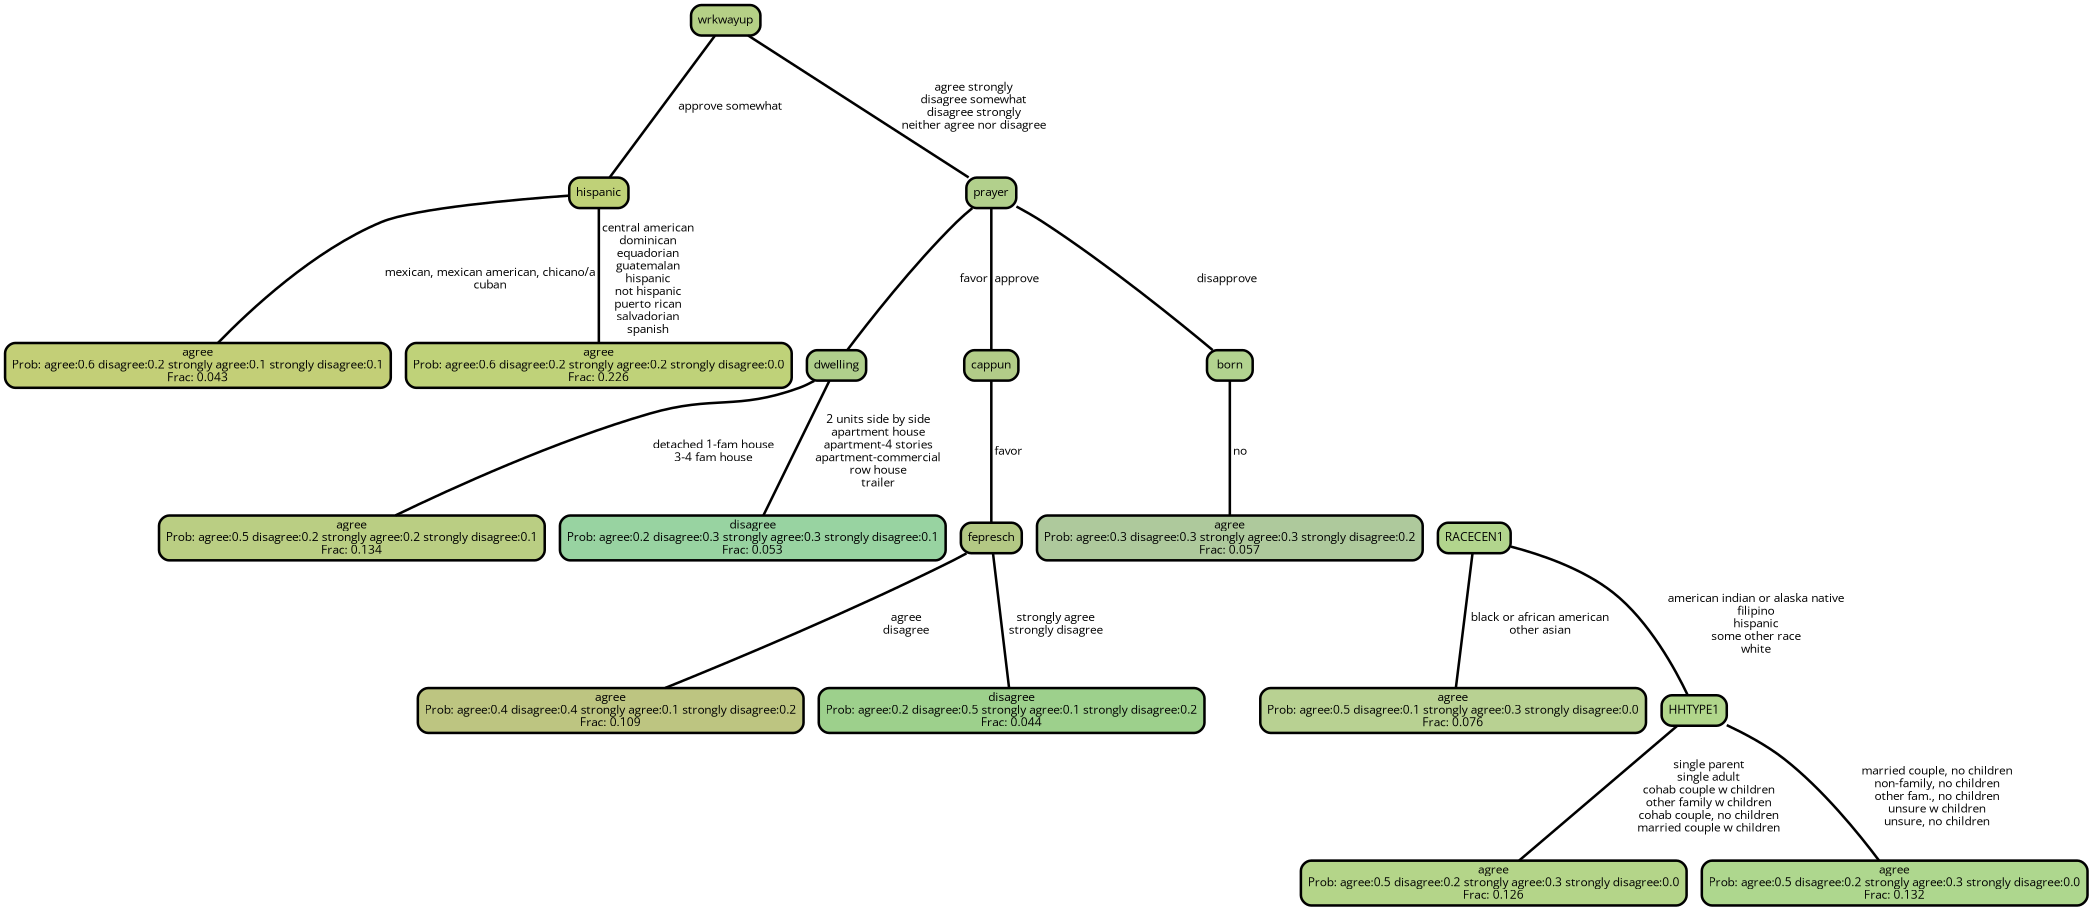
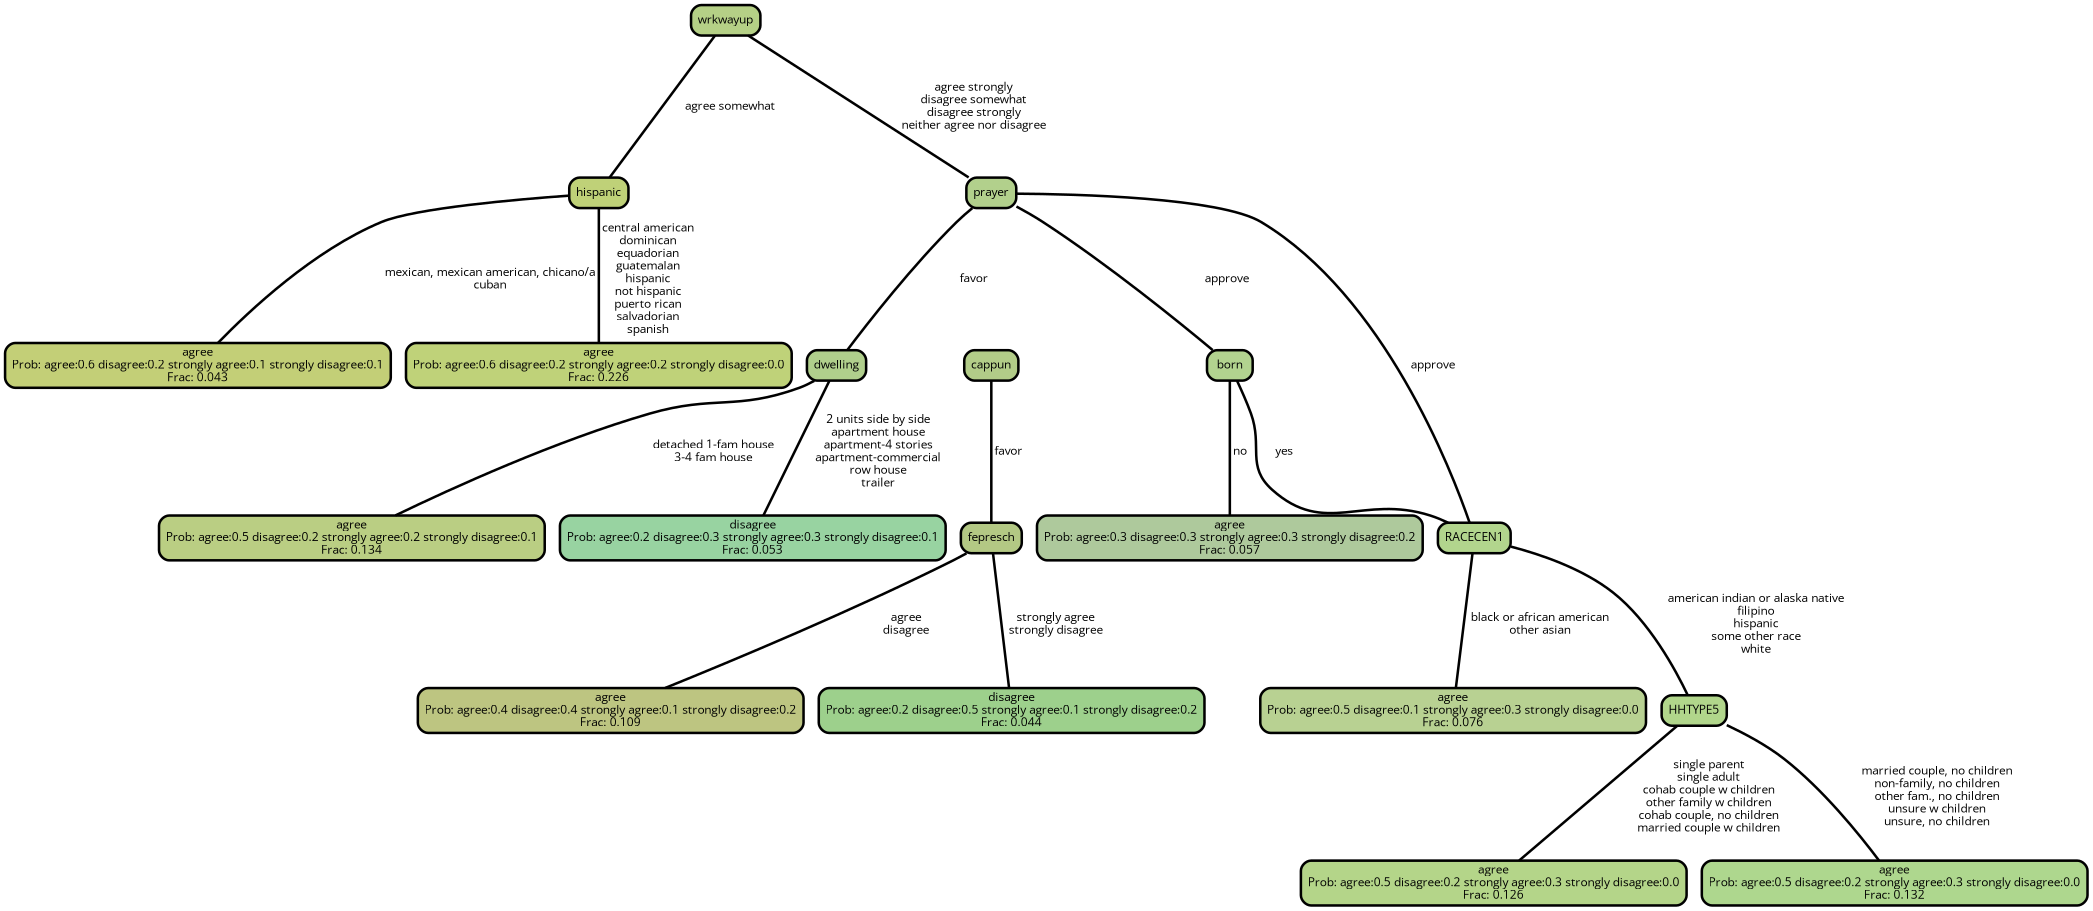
(729, 107) -> (729, 107)
(991, 279) -> (1310, 260)
(1226, 279) -> (1226, 279)
none -> (1301, 507)
(1694, 710) -> (1694, 710)
